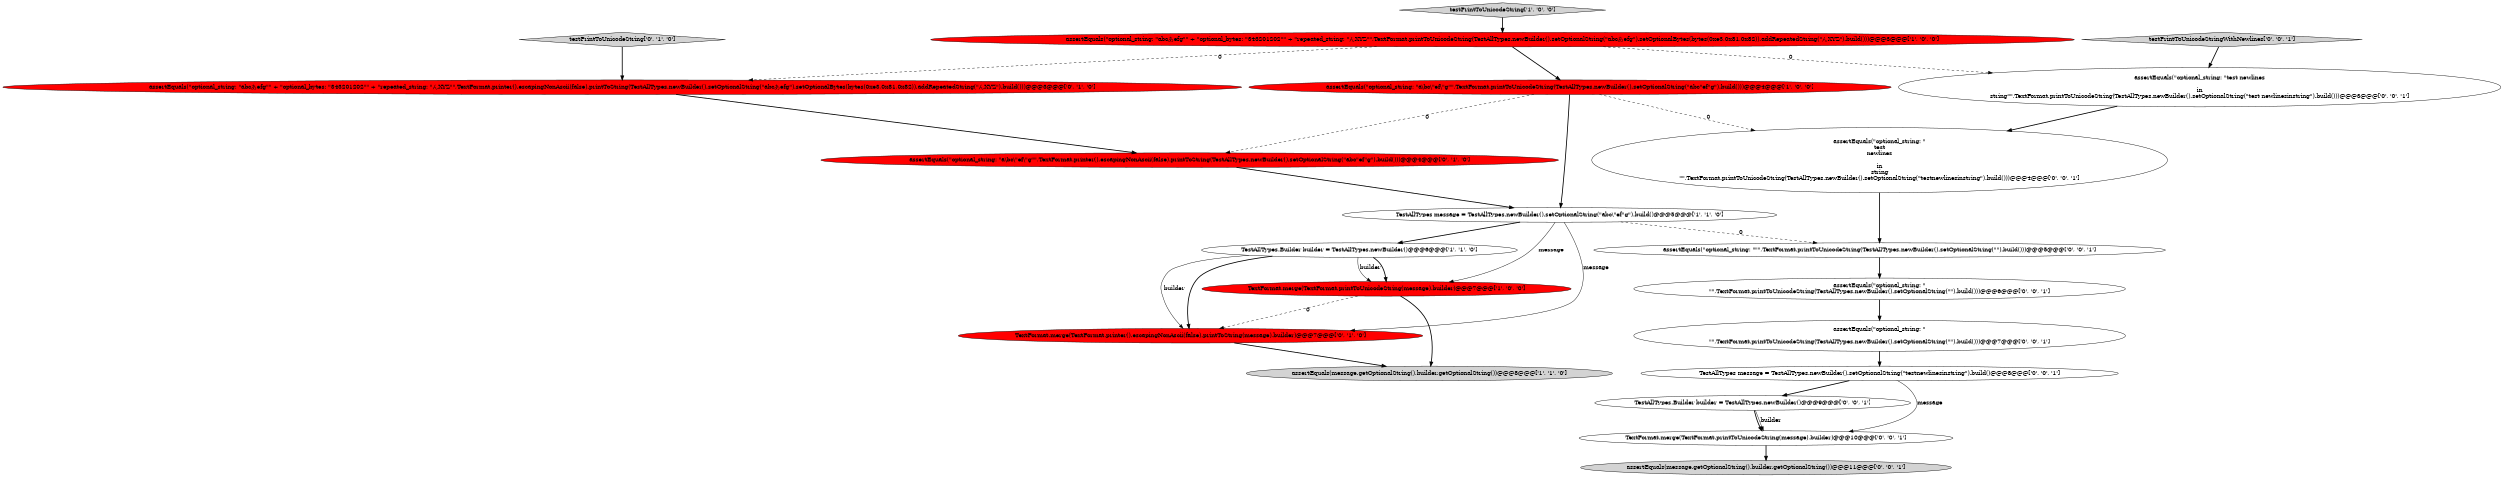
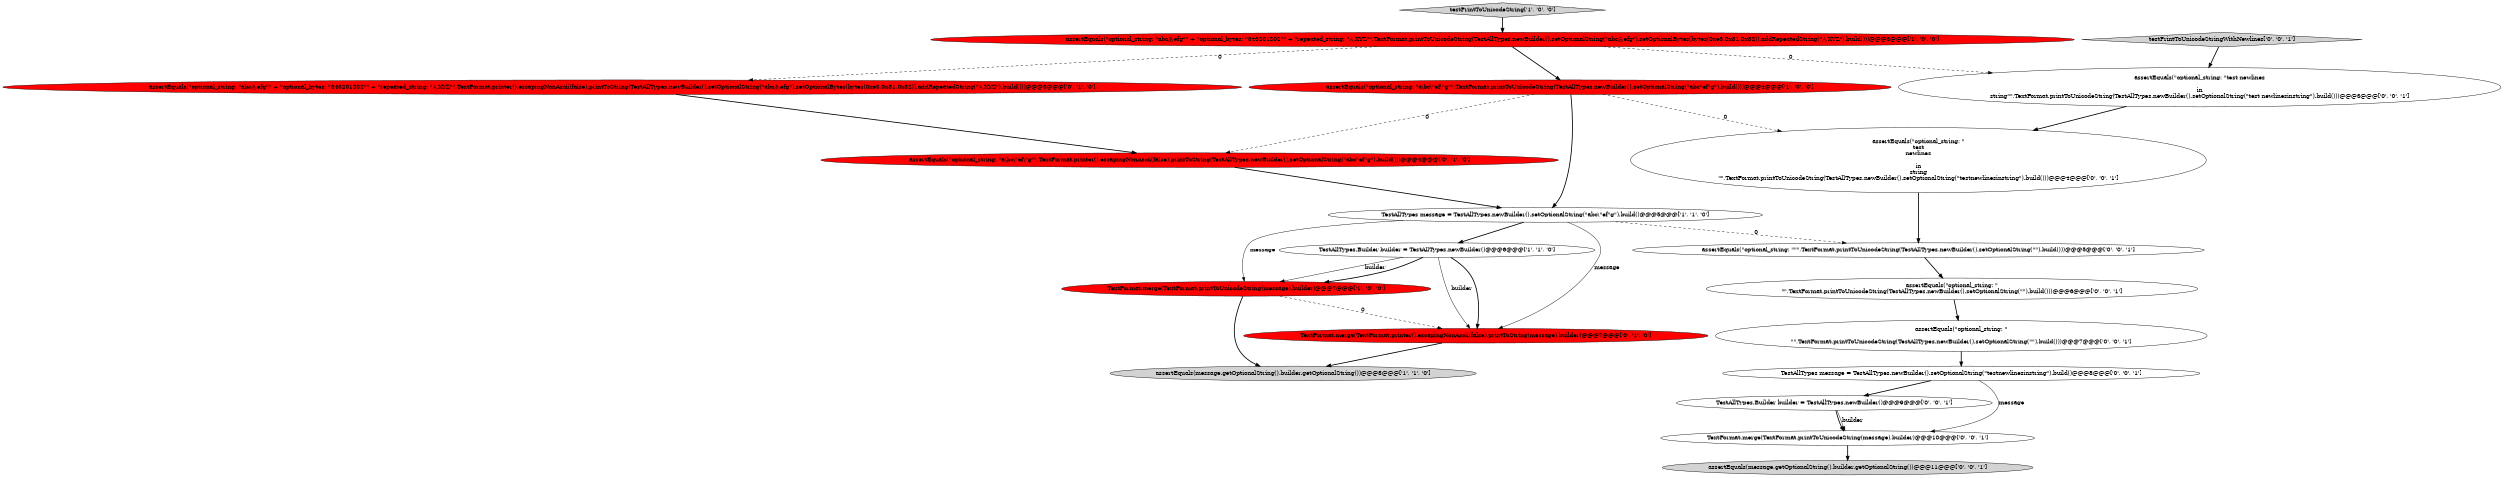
(622, 40) -> none
